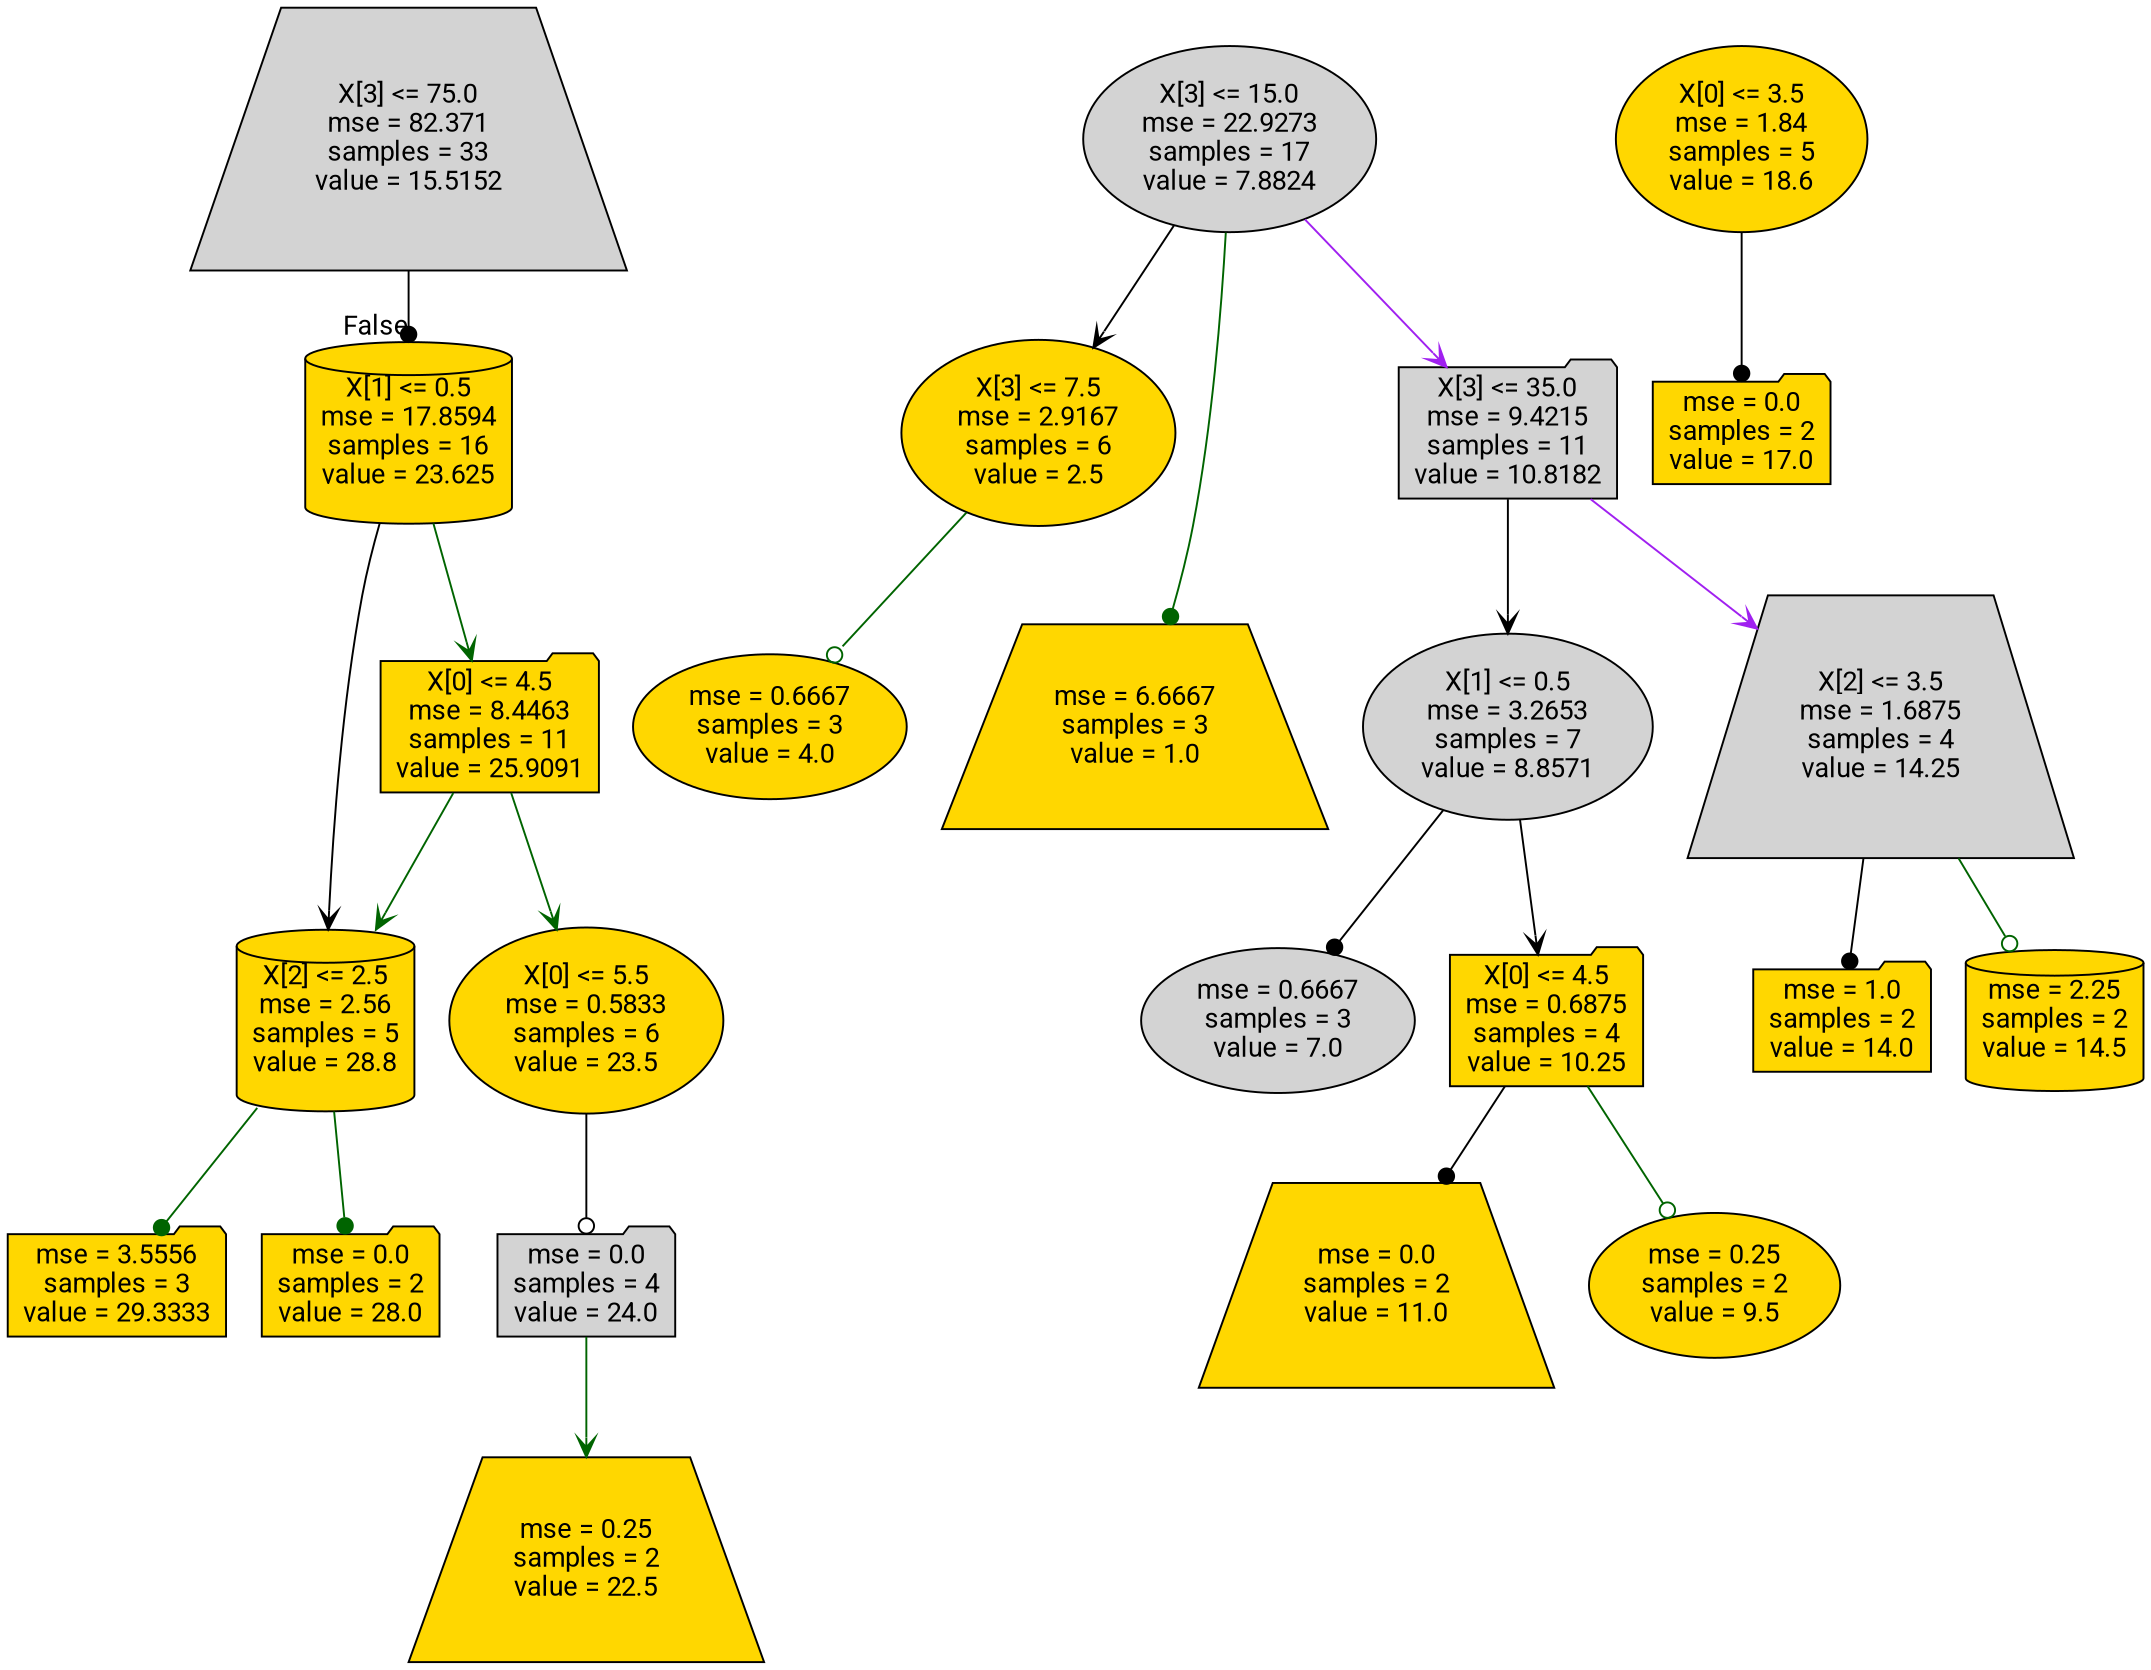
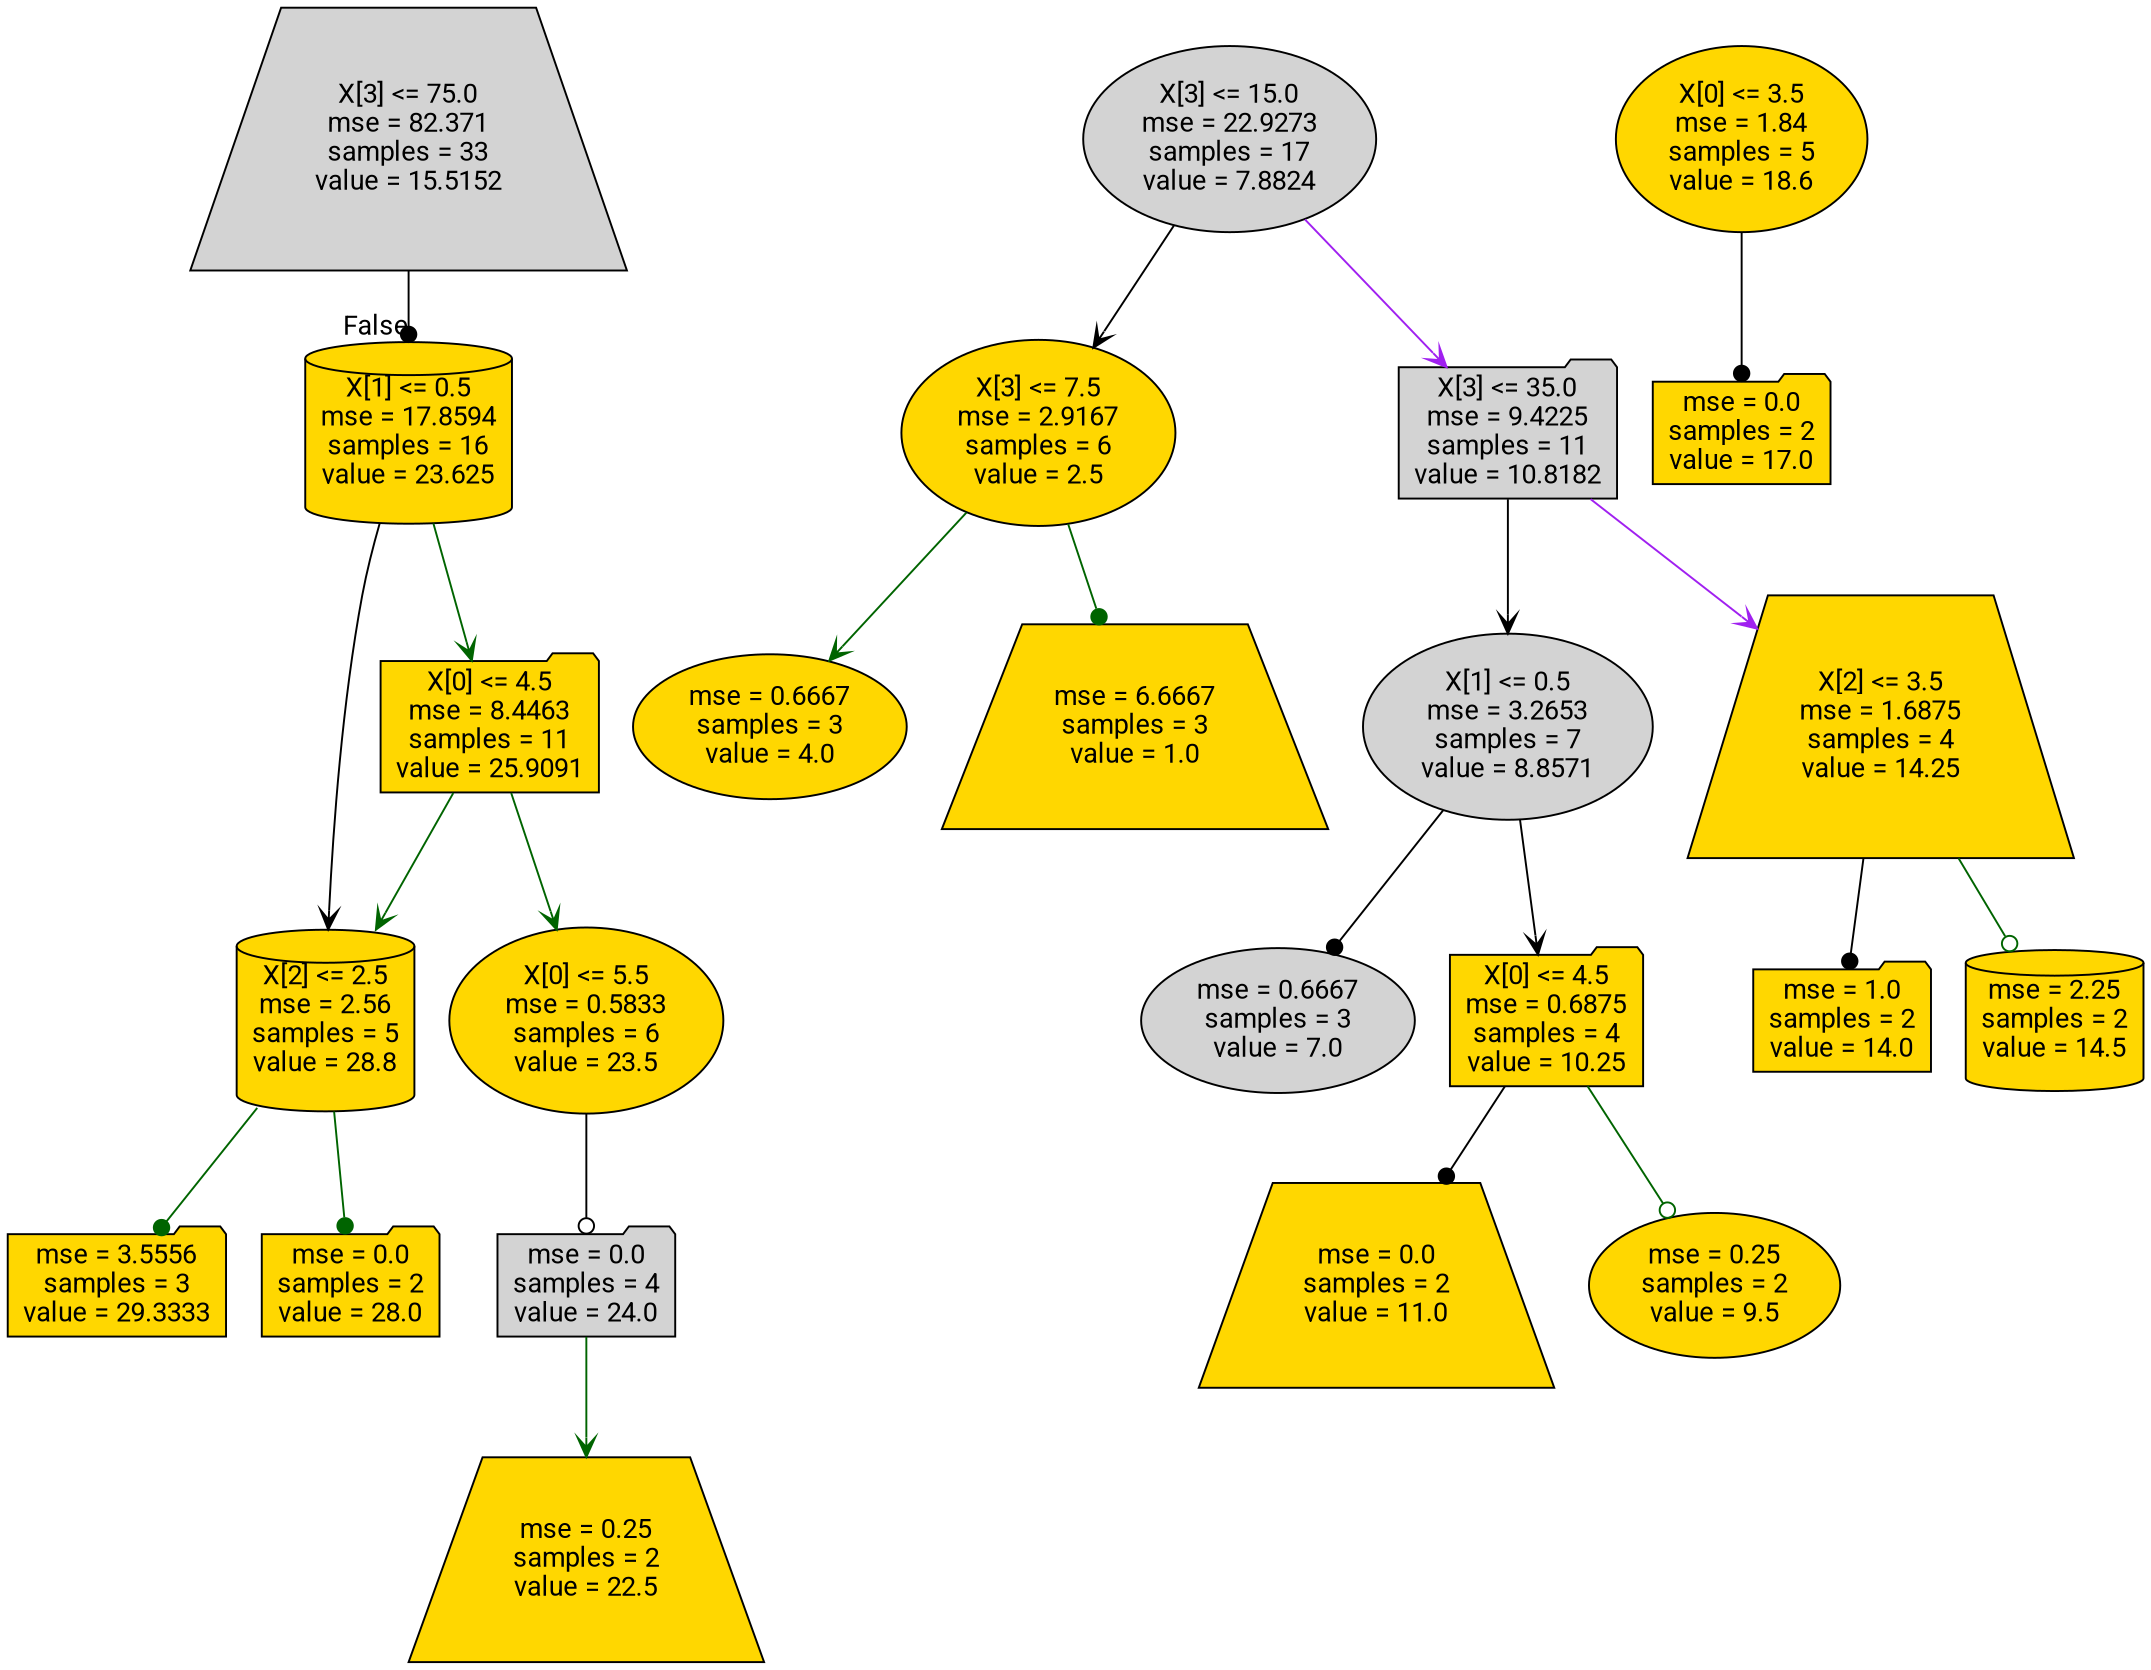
(1209, 422) -> (1082, 566)
(1508, 433) -> (1508, 433)
(905, 579) -> (905, 579)
(1881, 727) -> (1881, 727)
